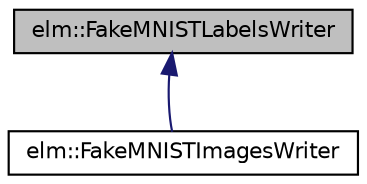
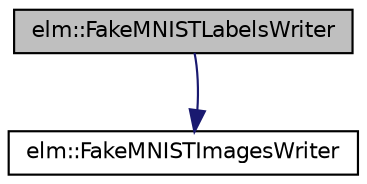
(169, 103) -> (198, 82)
